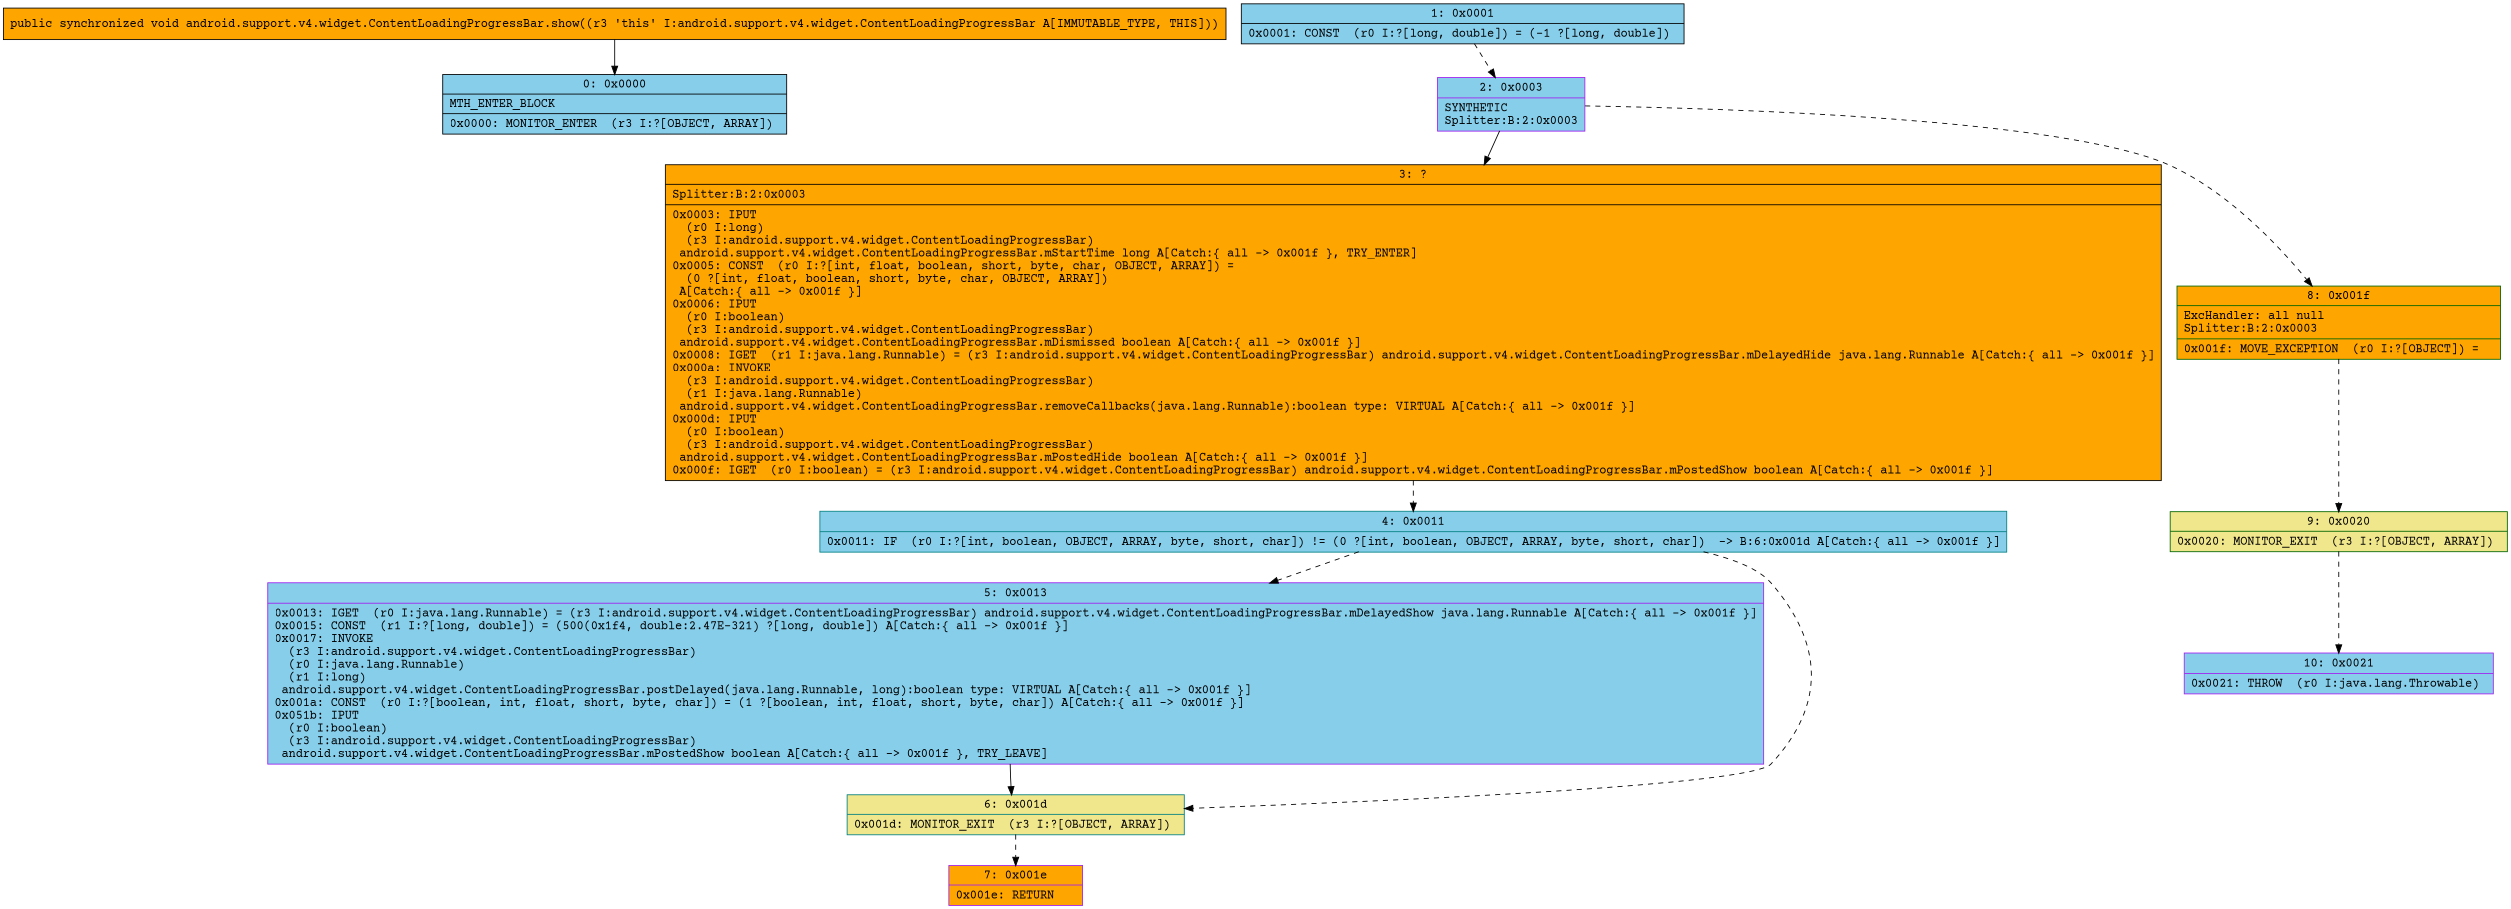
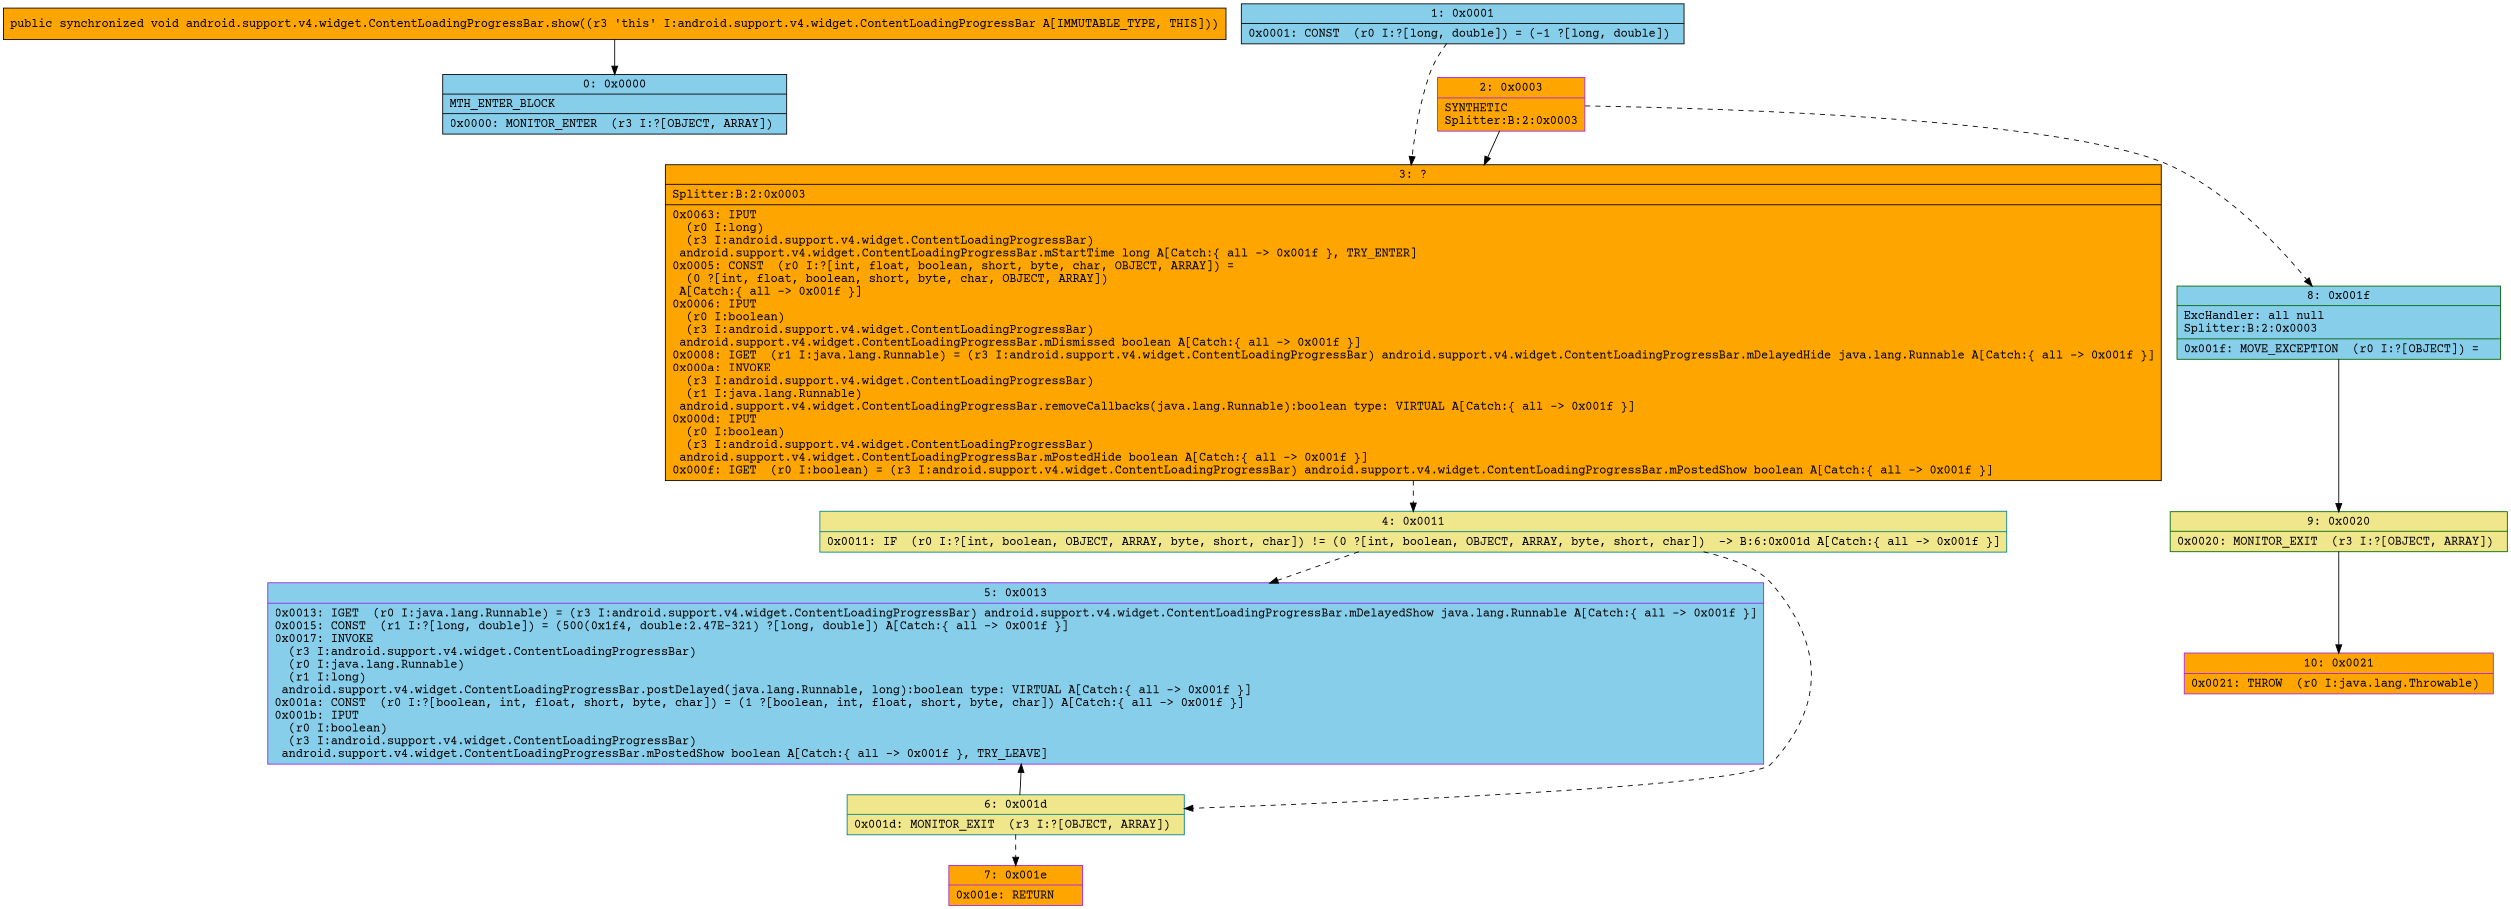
(1483, 57) -> (1423, 98)
(1511, 104) -> (1511, 104)
(722, 215) -> (722, 215)
(2339, 323) -> (2339, 323)
(2339, 431) -> (2339, 431)
(1413, 532) -> (1413, 532)
(2339, 598) -> (2339, 598)
(2339, 673) -> (2339, 673)
(324, 715) -> (324, 715)
(1010, 775) -> (1021, 784)
